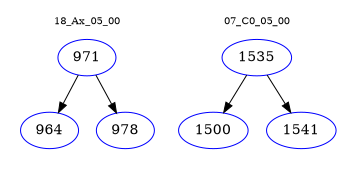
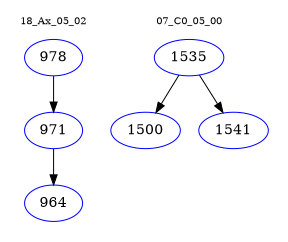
(87, 22) -> (54, 22)
(104, 90) -> (54, 89)
